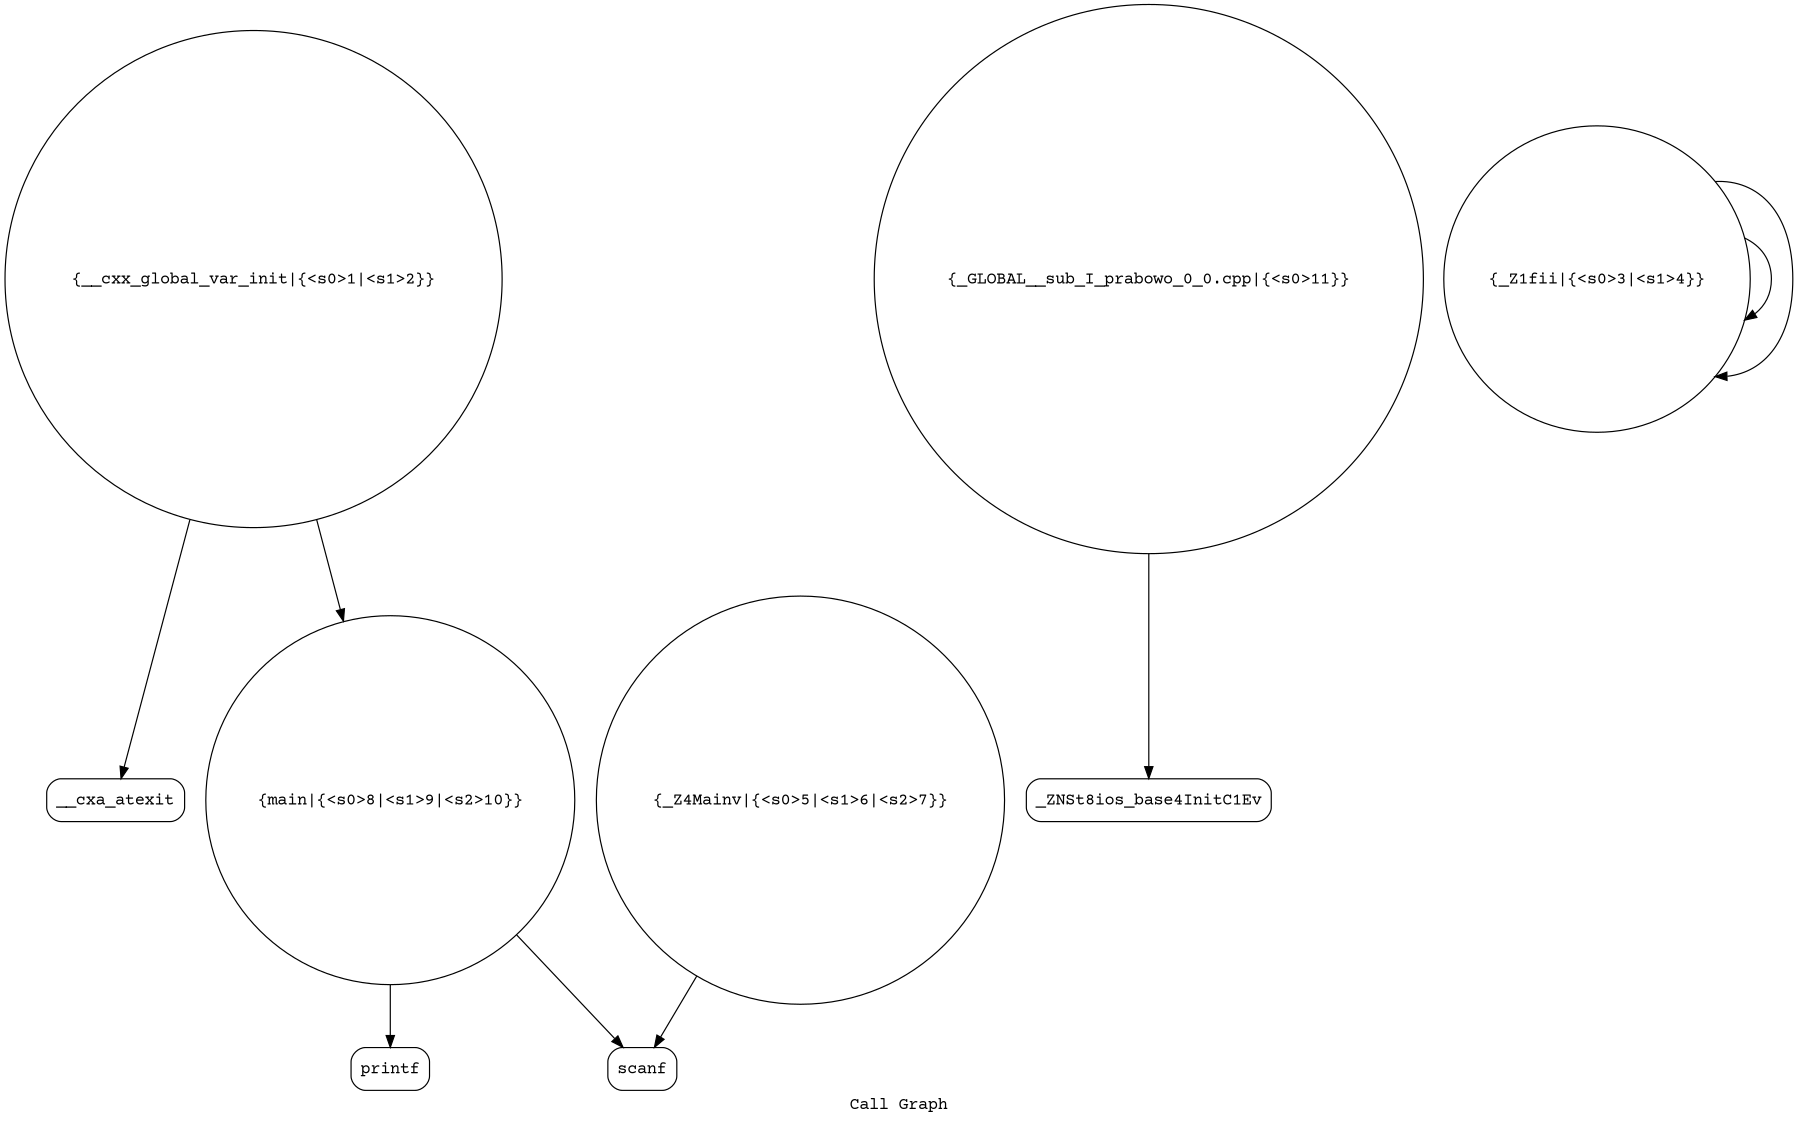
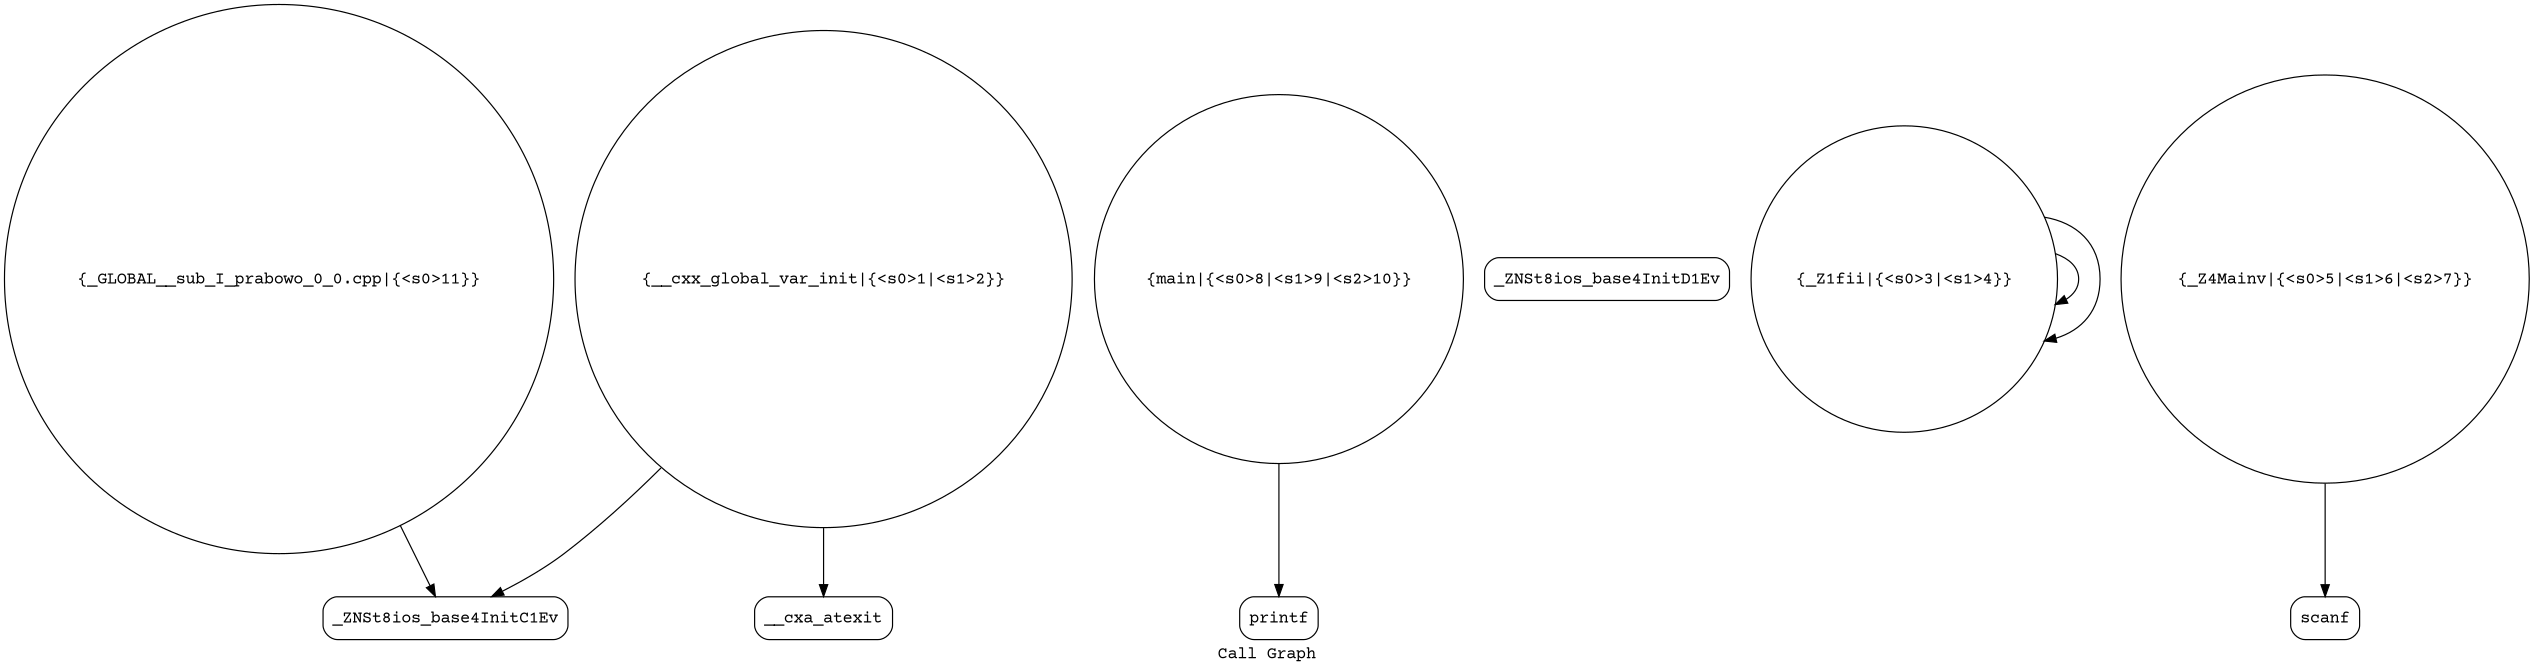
none -> (1607, 279)
(329, 565) -> (587, 536)
(566, 987) -> none
